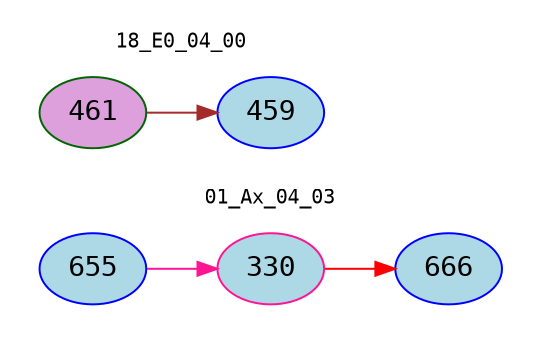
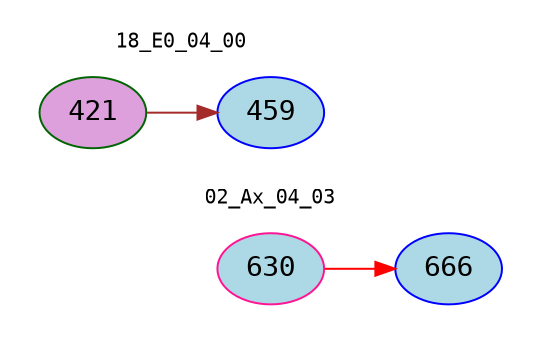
(93, 113) -> (93, 113)
(271, 199) -> (271, 199)
(93, 269) -> none
(271, 269) -> (271, 269)
